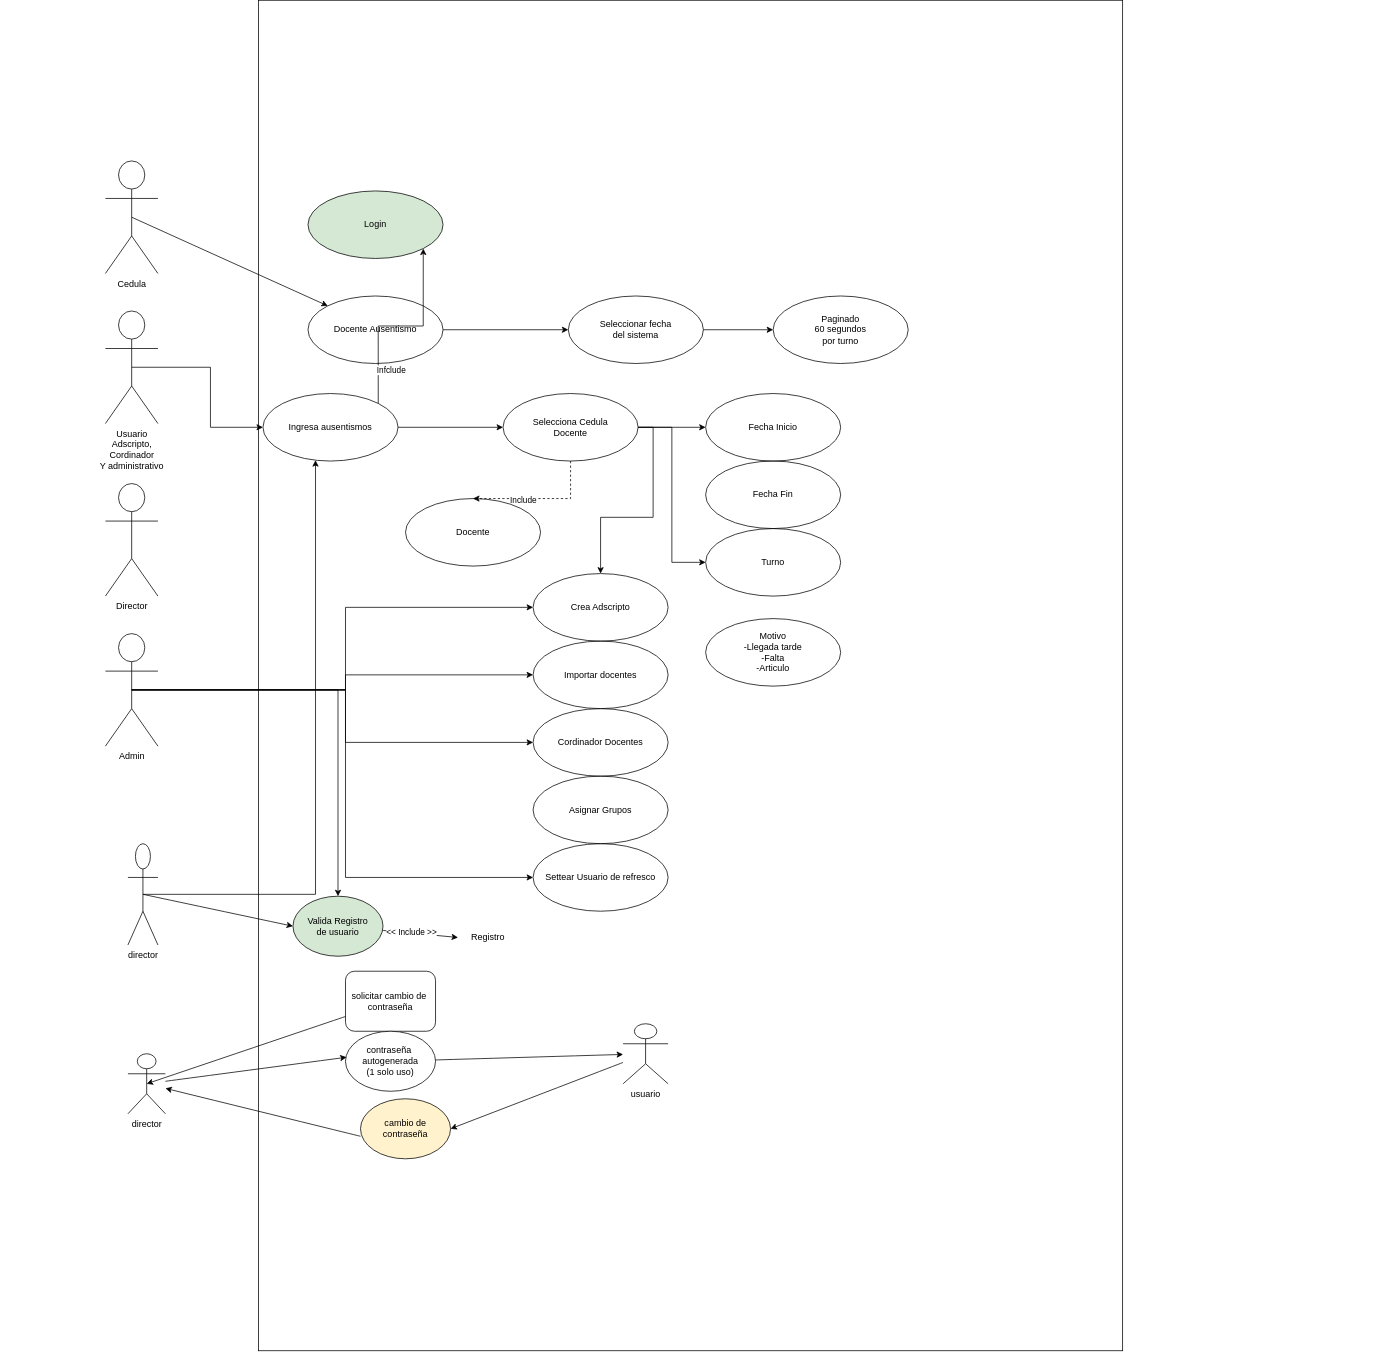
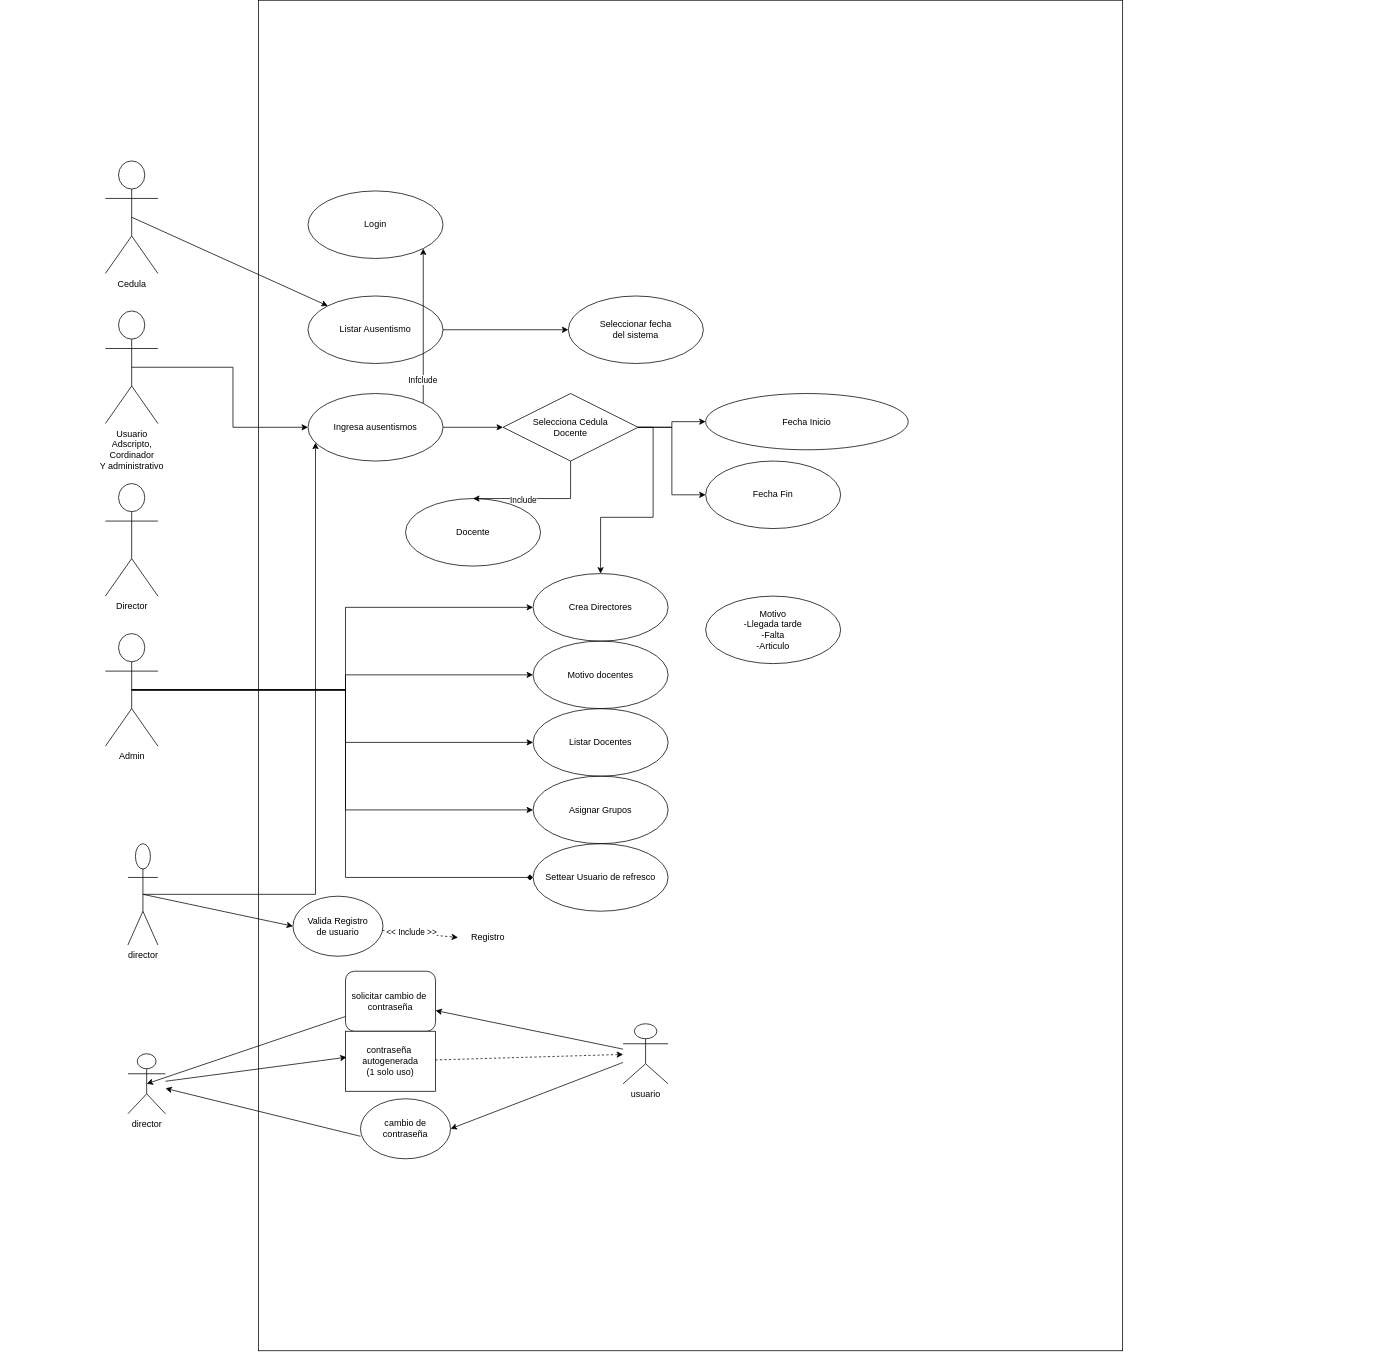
(375, 225) -> (375, 225)
(375, 330) -> (375, 330)
(736, 330) -> none
(840, 330) -> none
(330, 427) -> (375, 427)
(570, 427) -> (570, 427)
(773, 427) -> (807, 422)
none -> (686, 495)
(570, 498) -> (570, 498)
(685, 562) -> none
(773, 562) -> none
(600, 607) -> (600, 607)
(773, 652) -> (773, 630)
(600, 675) -> (600, 675)
(600, 742) -> (600, 742)
(526, 877) -> (526, 877)
(338, 889) -> (526, 810)
(338, 926) -> (338, 926)
(444, 936) -> (444, 936)
none -> (531, 1030)
(527, 1057) -> (527, 1057)
(390, 1061) -> (390, 1061)
(405, 1128) -> (405, 1128)
